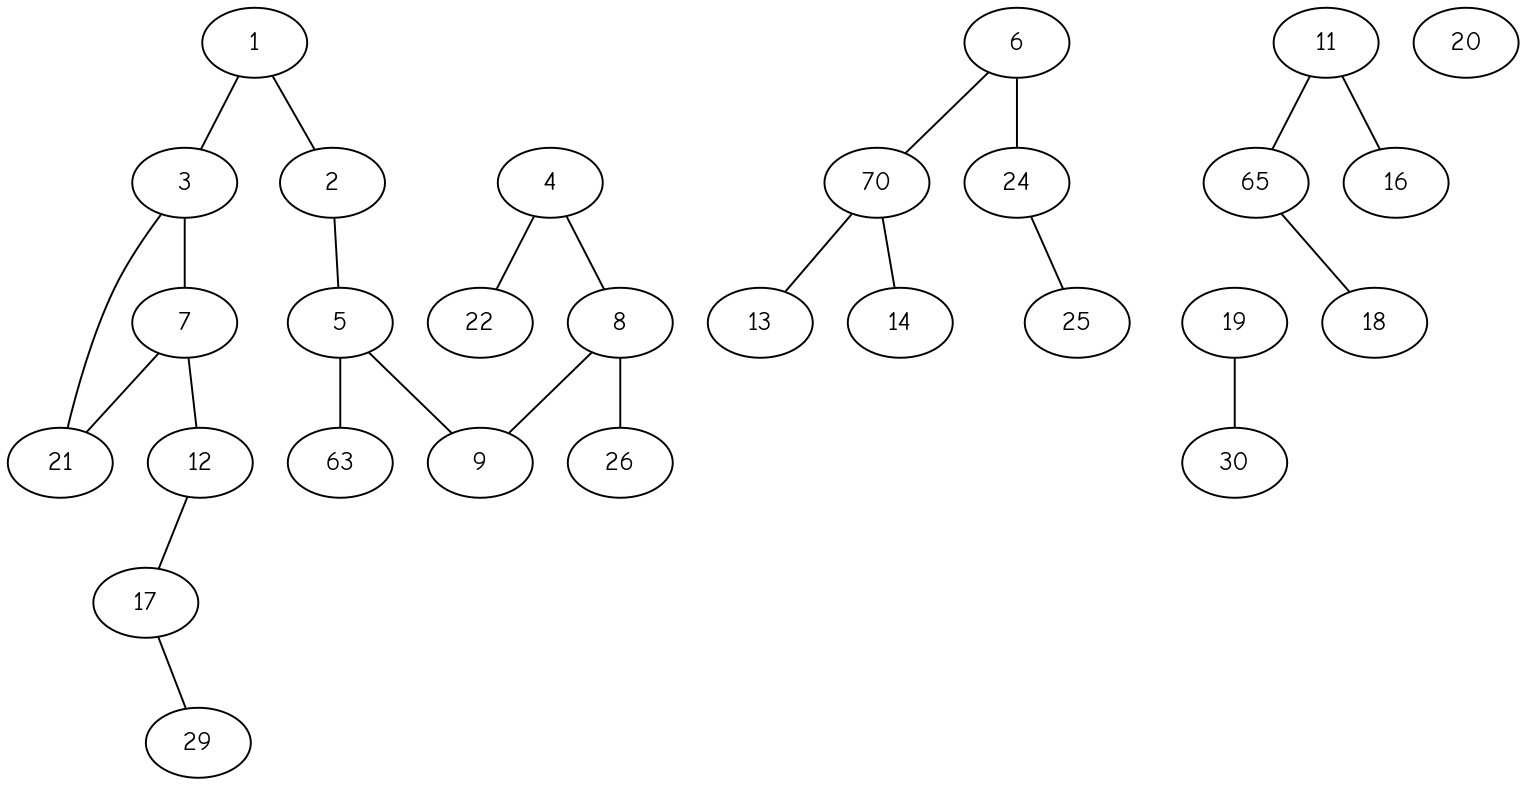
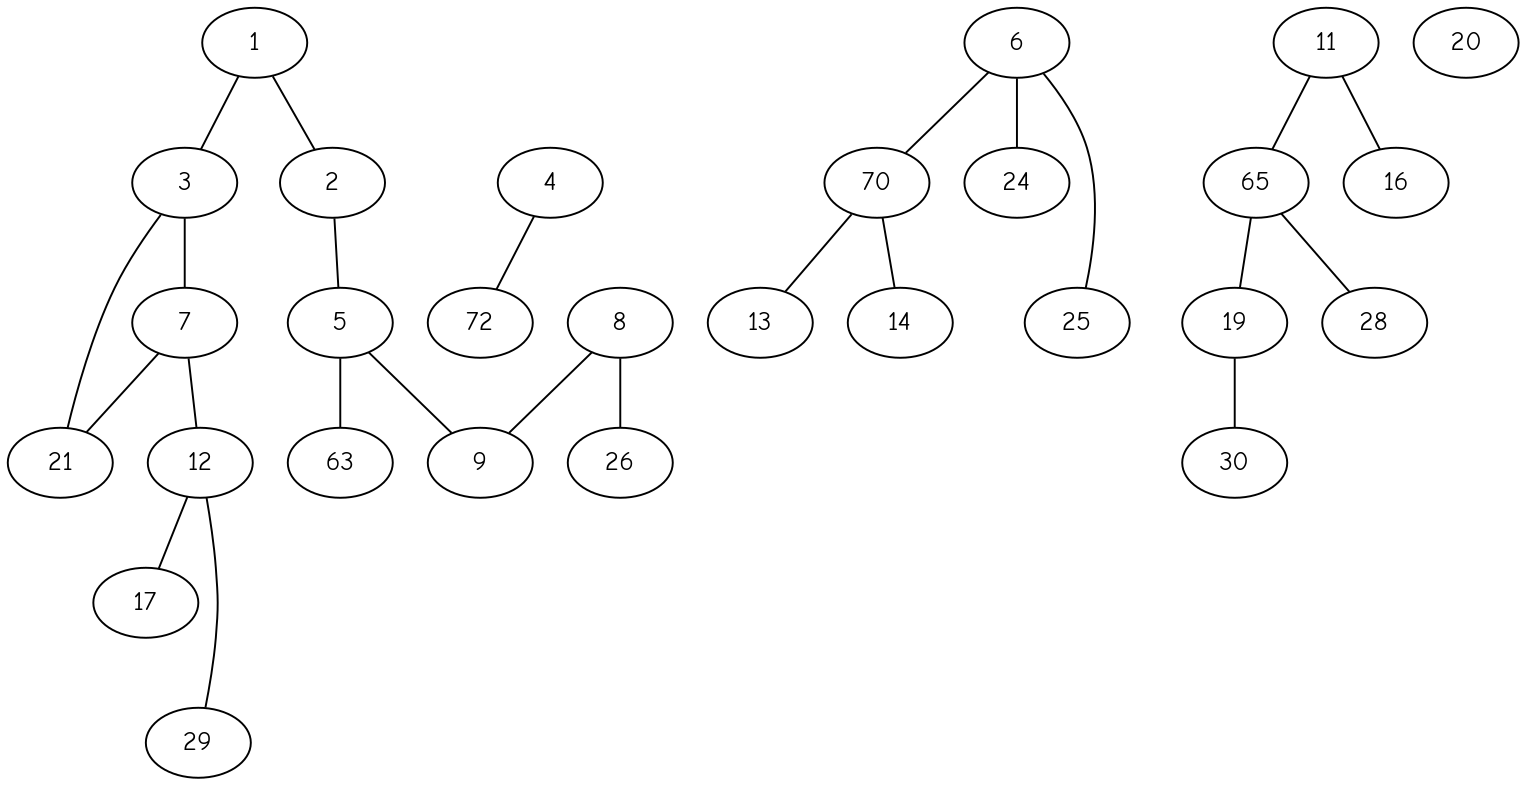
none -> (1245, 252)
(585, 253) -> none
(1047, 253) -> (1093, 175)
(480, 323) -> (480, 323)
(1375, 323) -> (1375, 323)
(172, 672) -> (218, 603)
